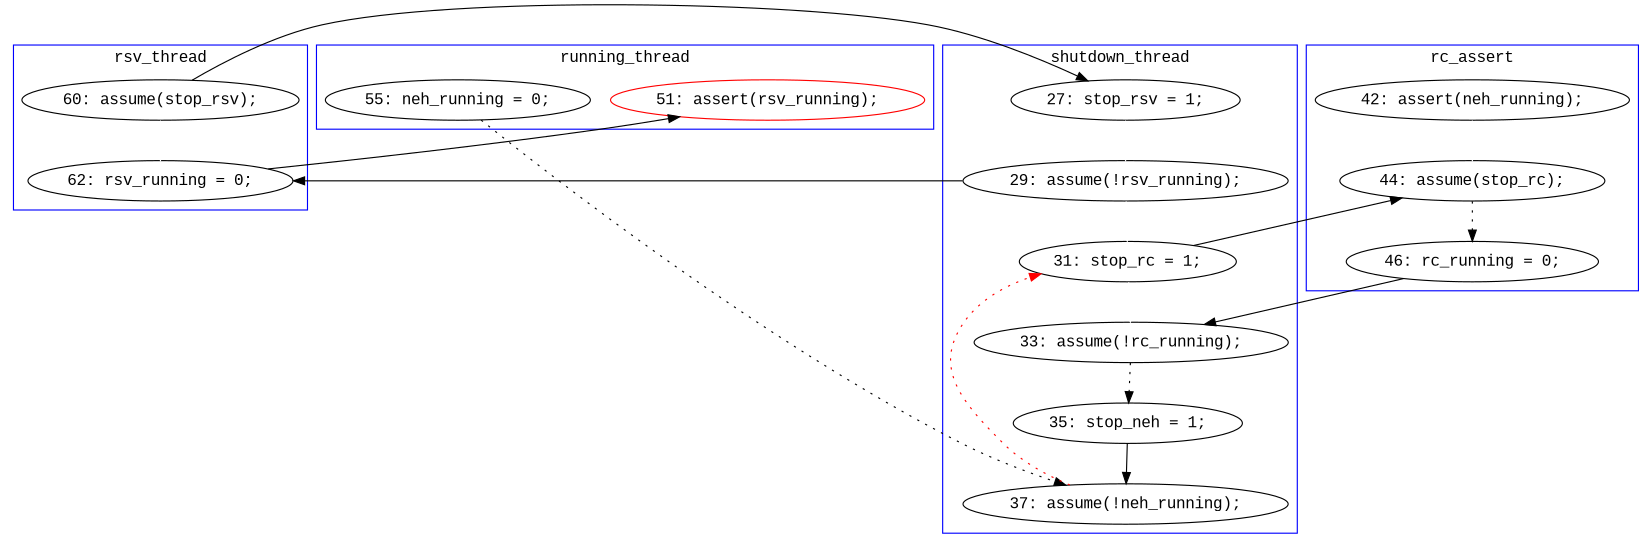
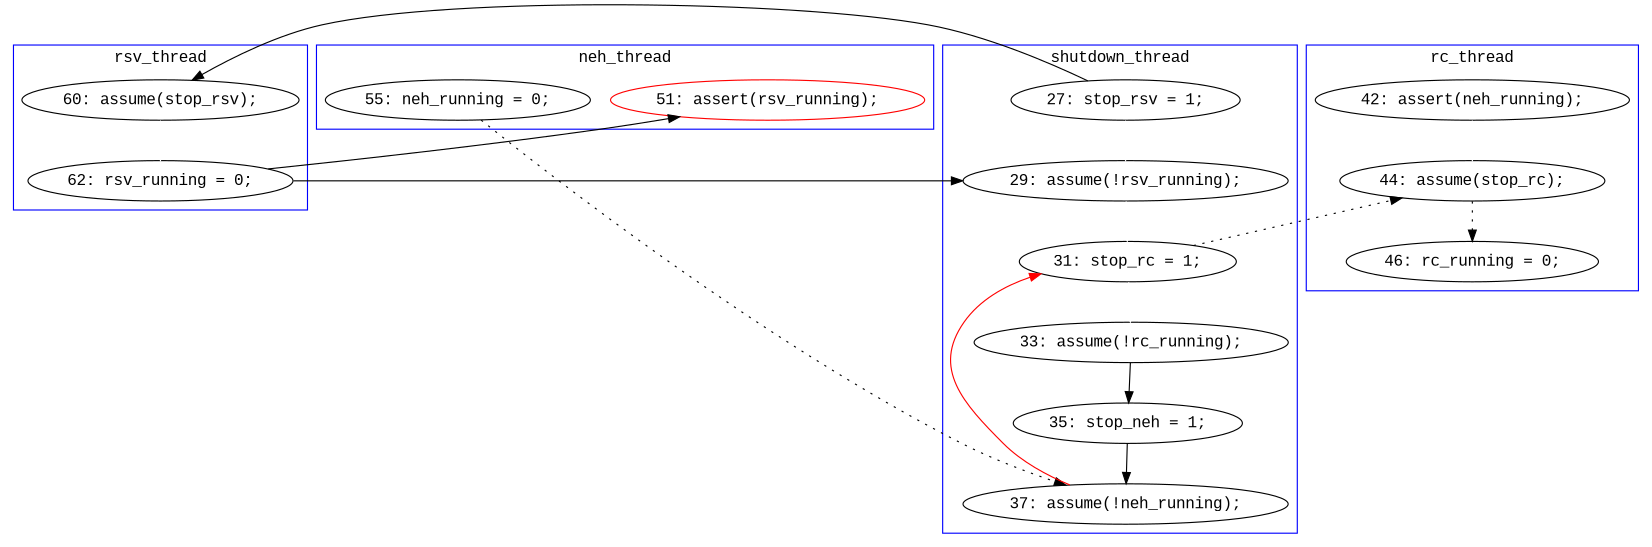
(633, 5) -> (645, 5)
(625, 58) -> (625, 58)
(1472, 58) -> (1472, 58)
(634, 181) -> (622, 181)
(1287, 224) -> (1287, 224)
(1309, 300) -> none
(1130, 377) -> (1130, 377)
(958, 388) -> (958, 388)
